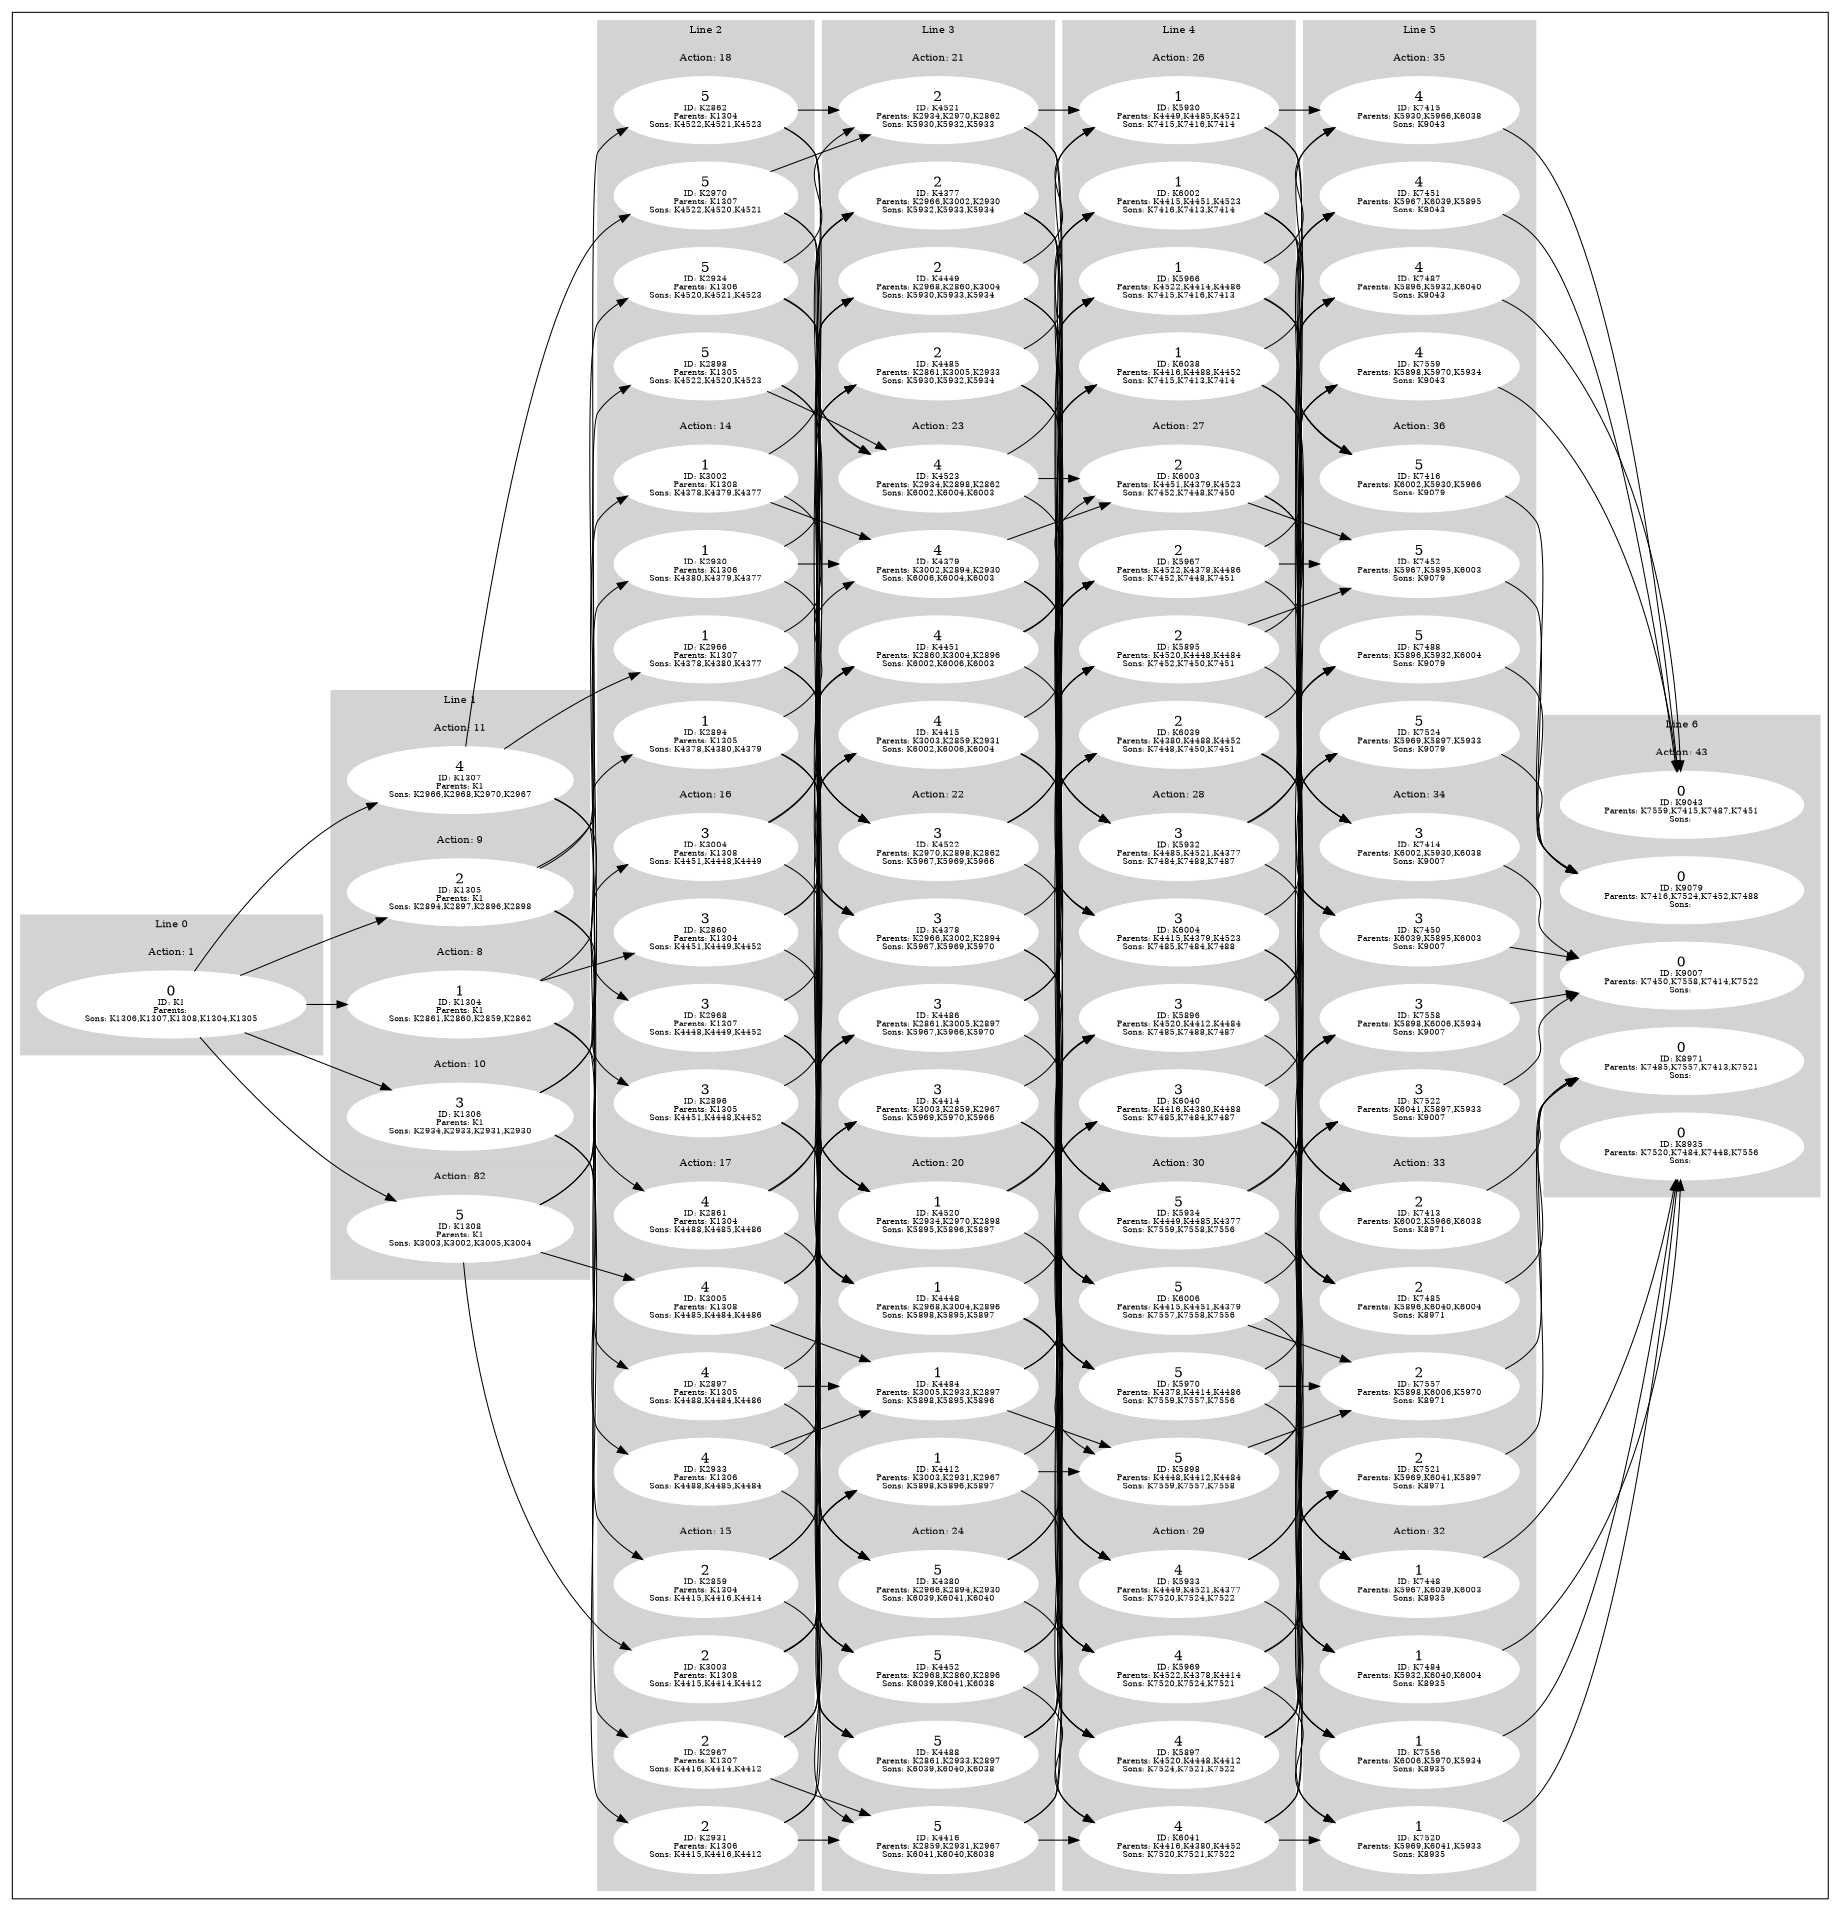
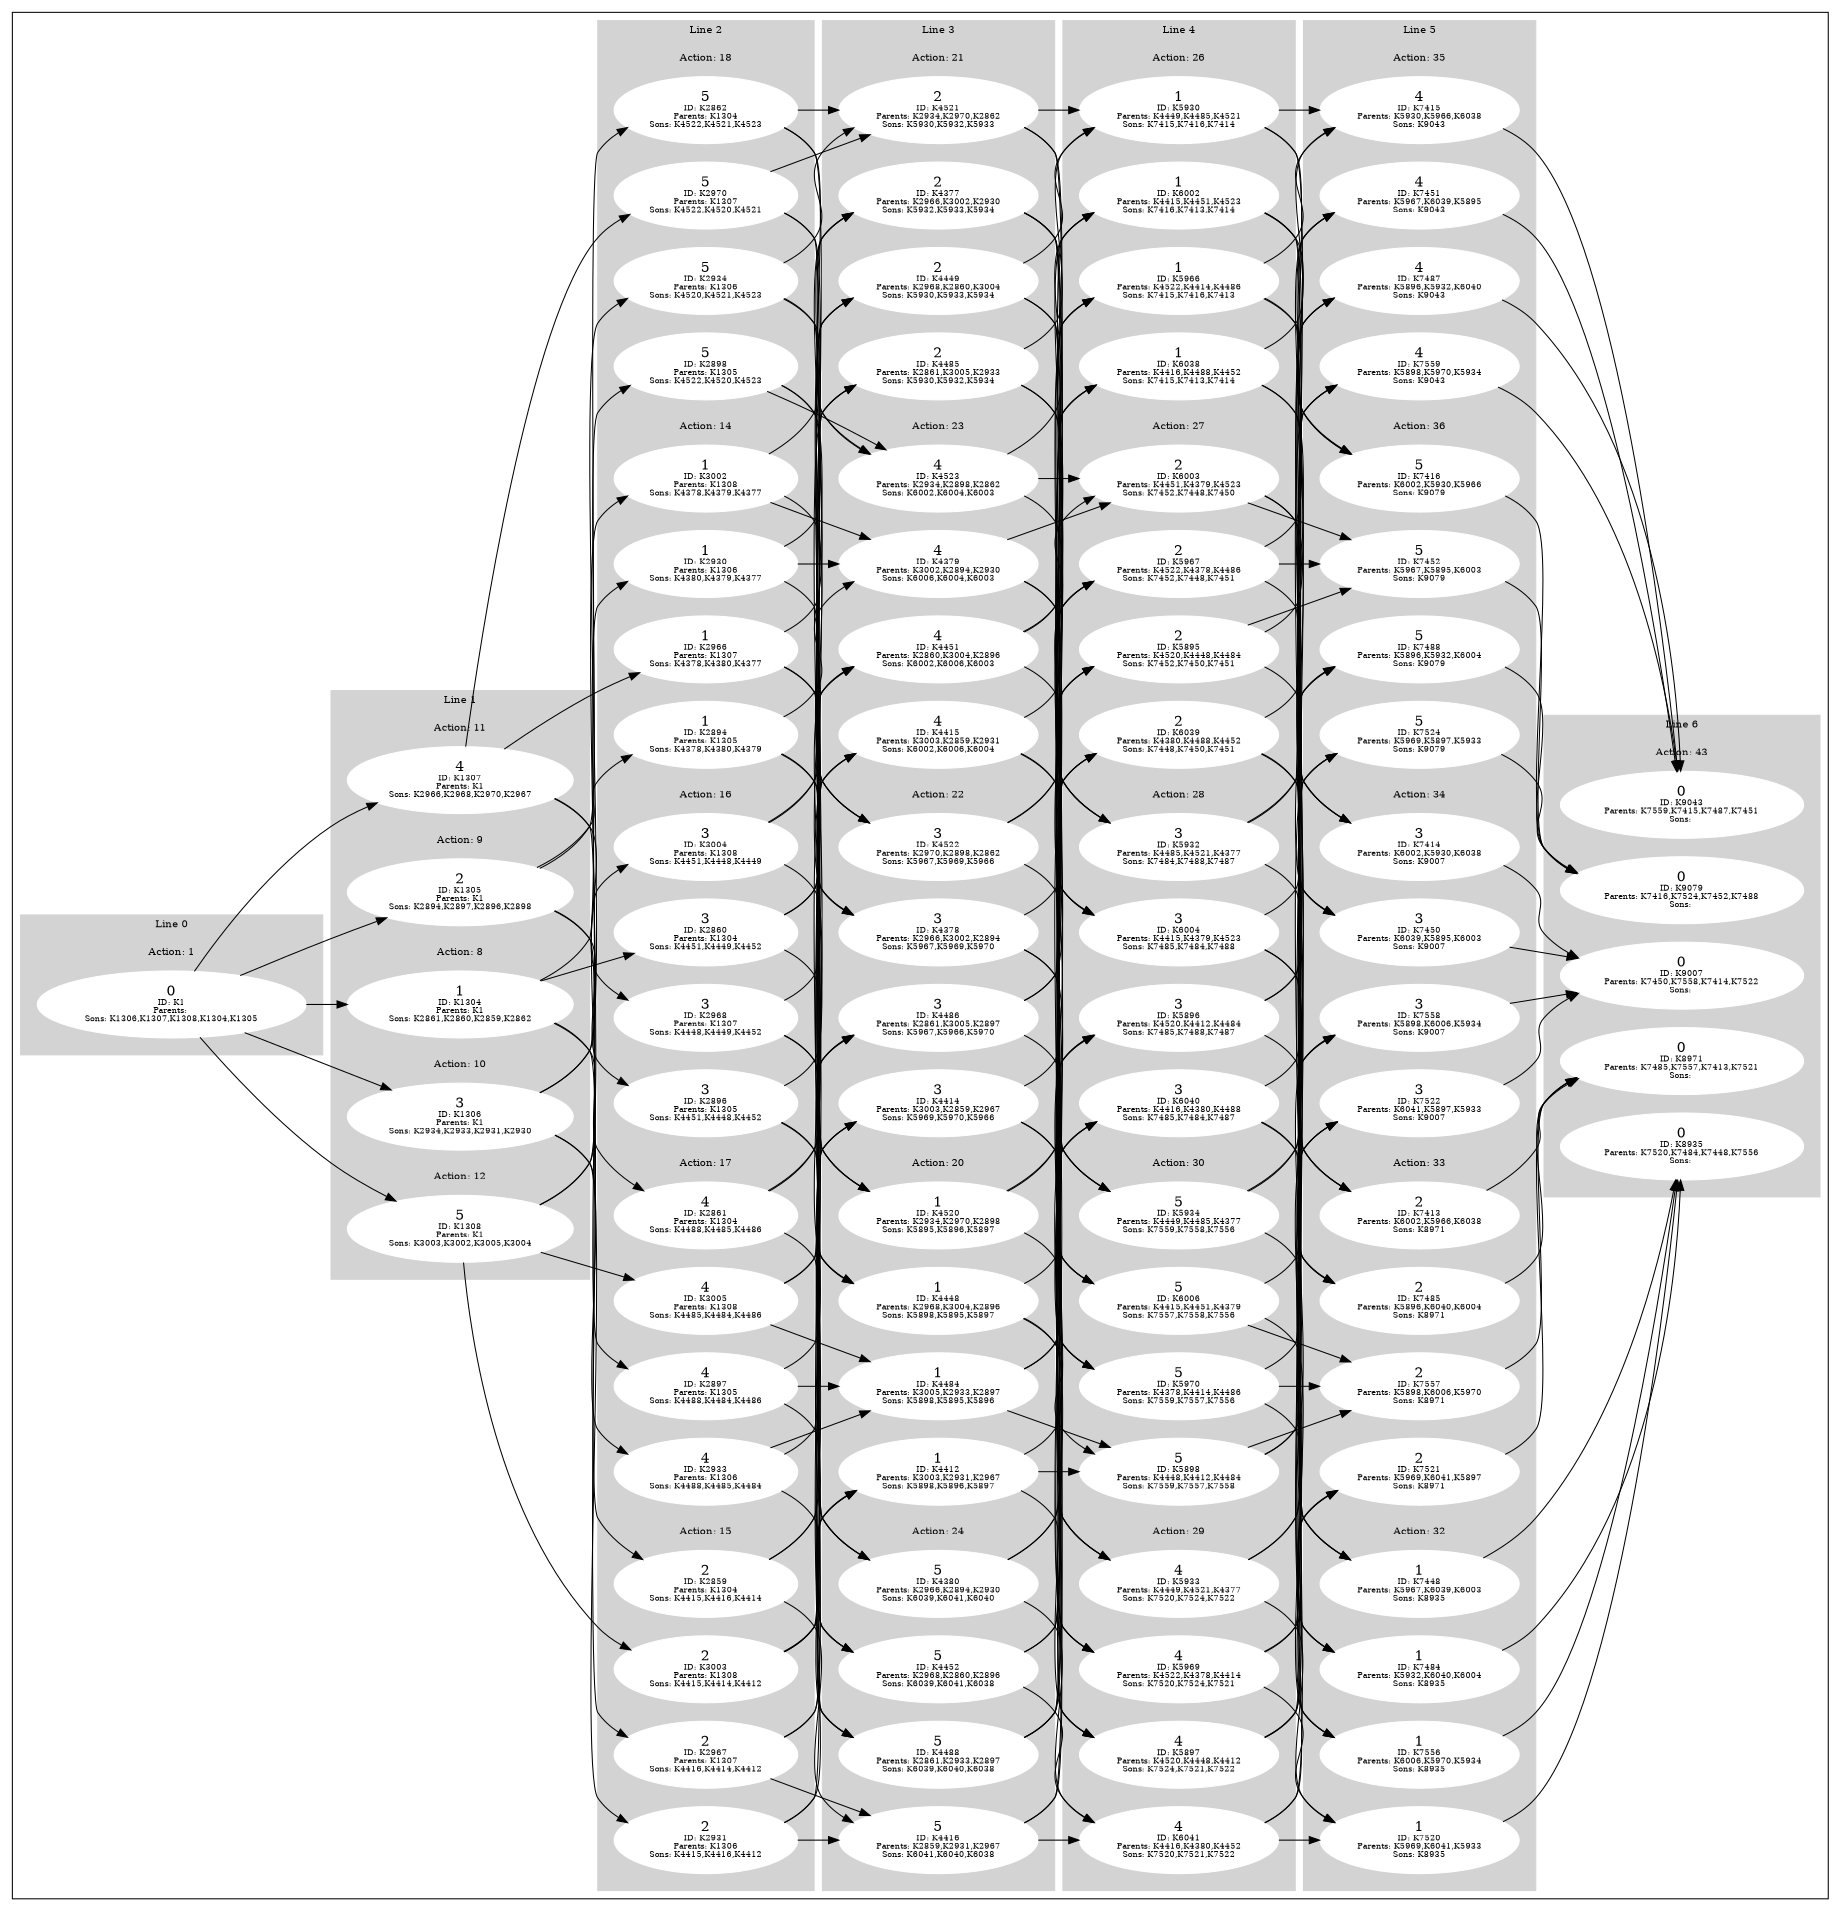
(460, 1177) -> (460, 1177)
